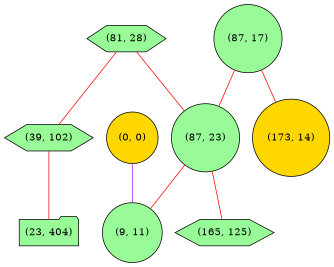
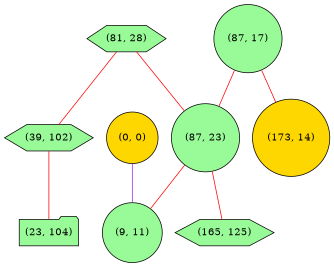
(49, 233) -> (49, 233)
